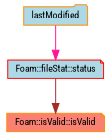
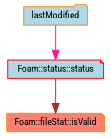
(56, 69) -> (56, 69)
(56, 122) -> (56, 122)
